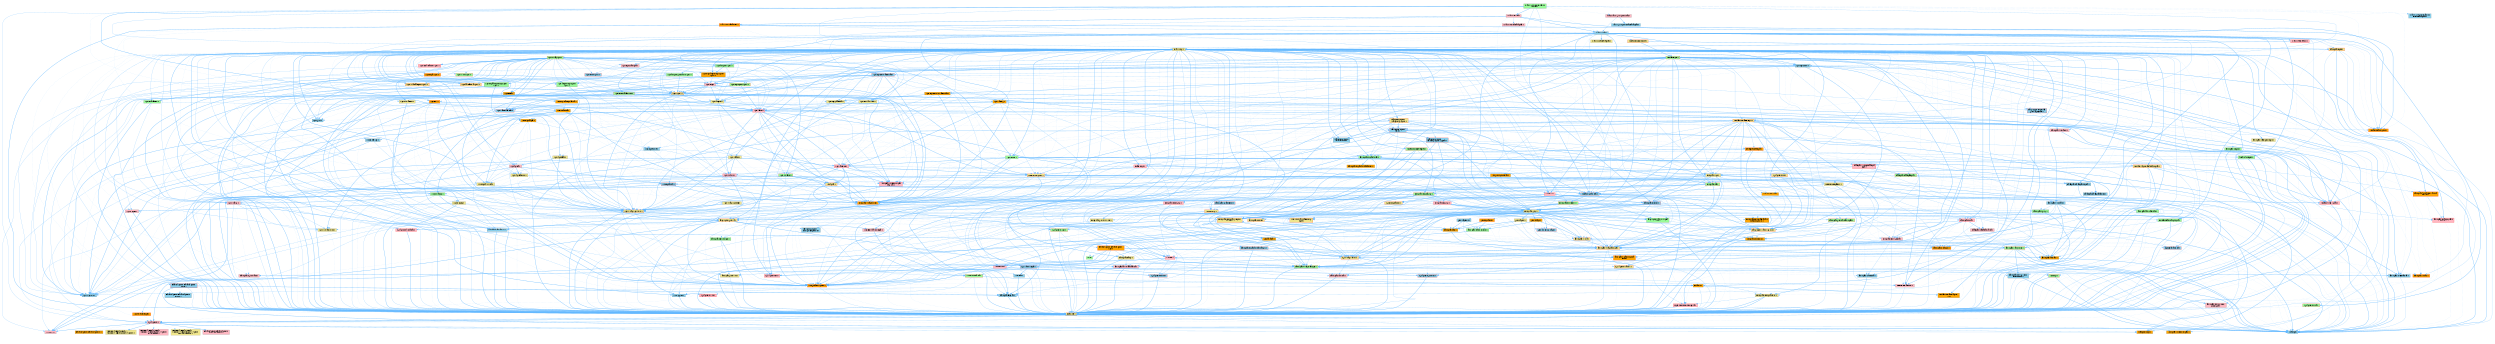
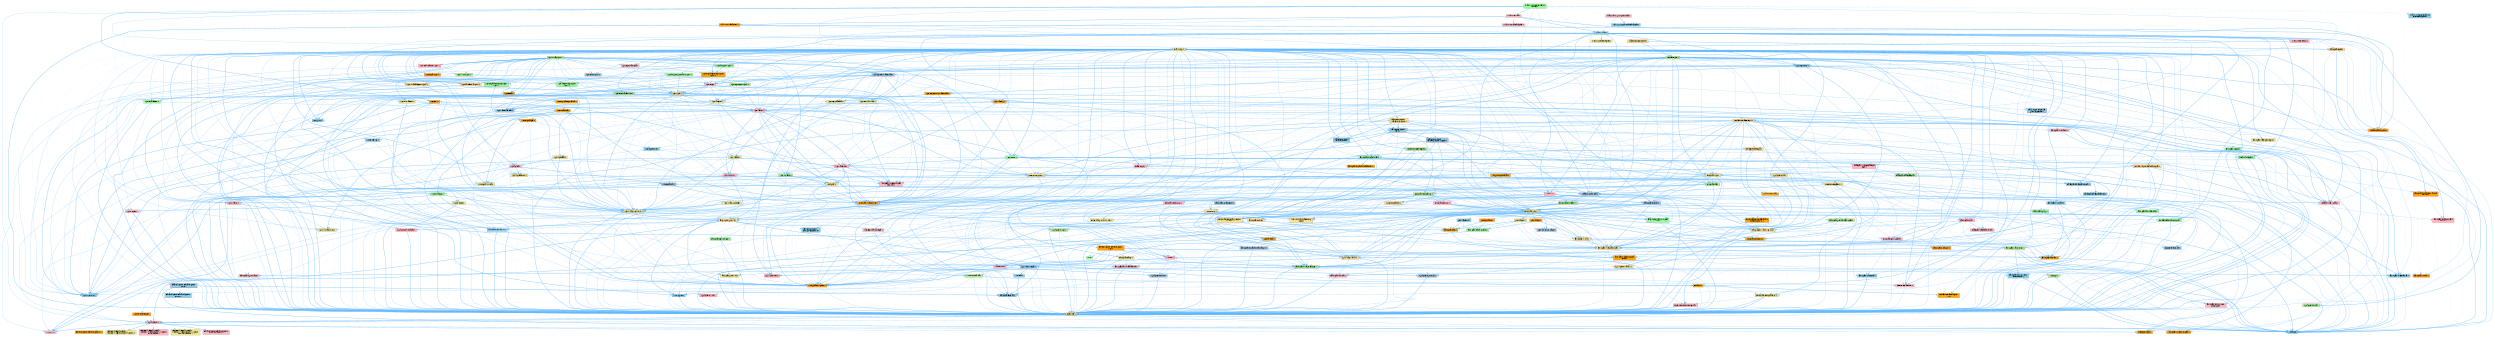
(1754, 149) -> (1754, 149)
